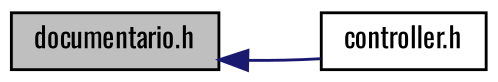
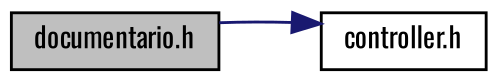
(284, 60) -> (255, 22)
